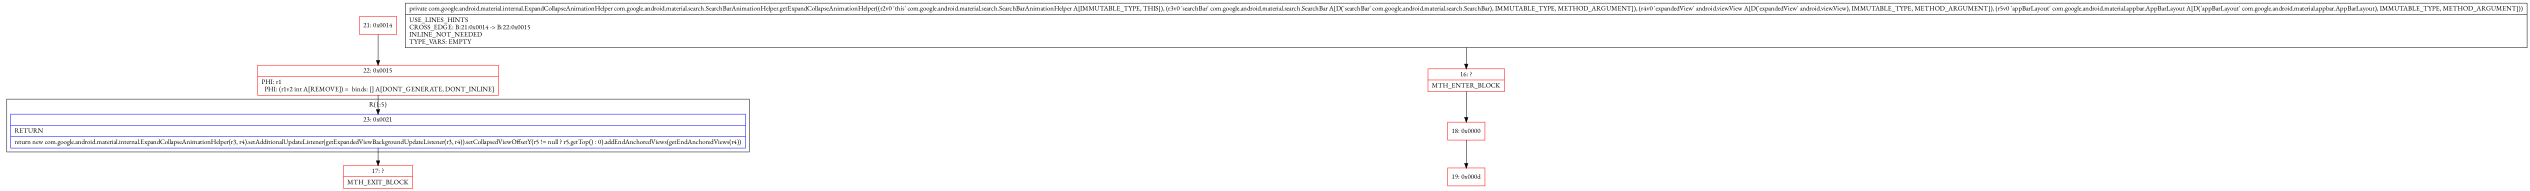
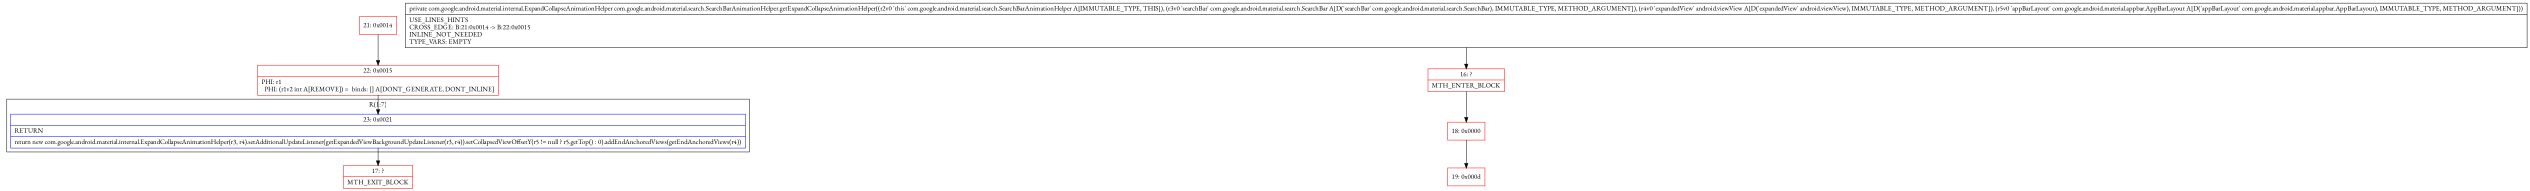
(378, 105) -> (378, 105)
